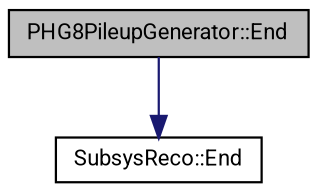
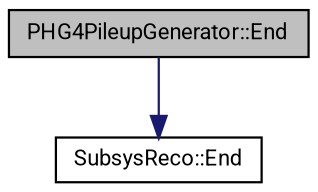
(159, 34) -> (159, 34)
